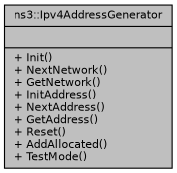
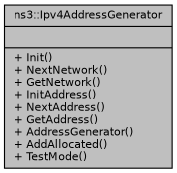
(40, 132) -> (74, 132)
